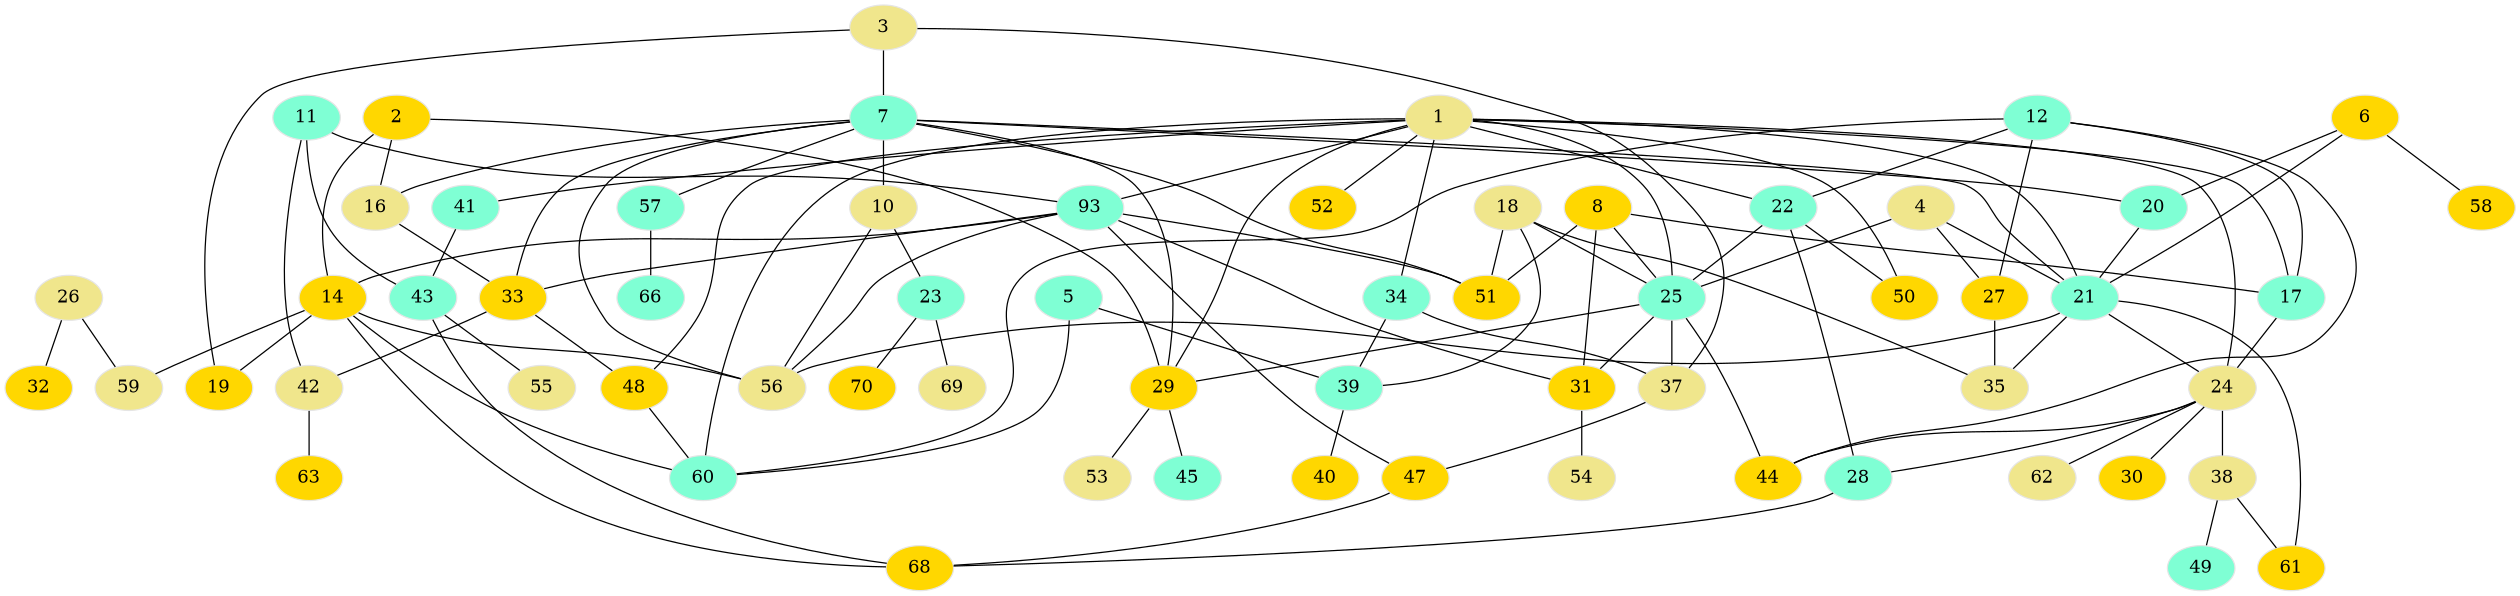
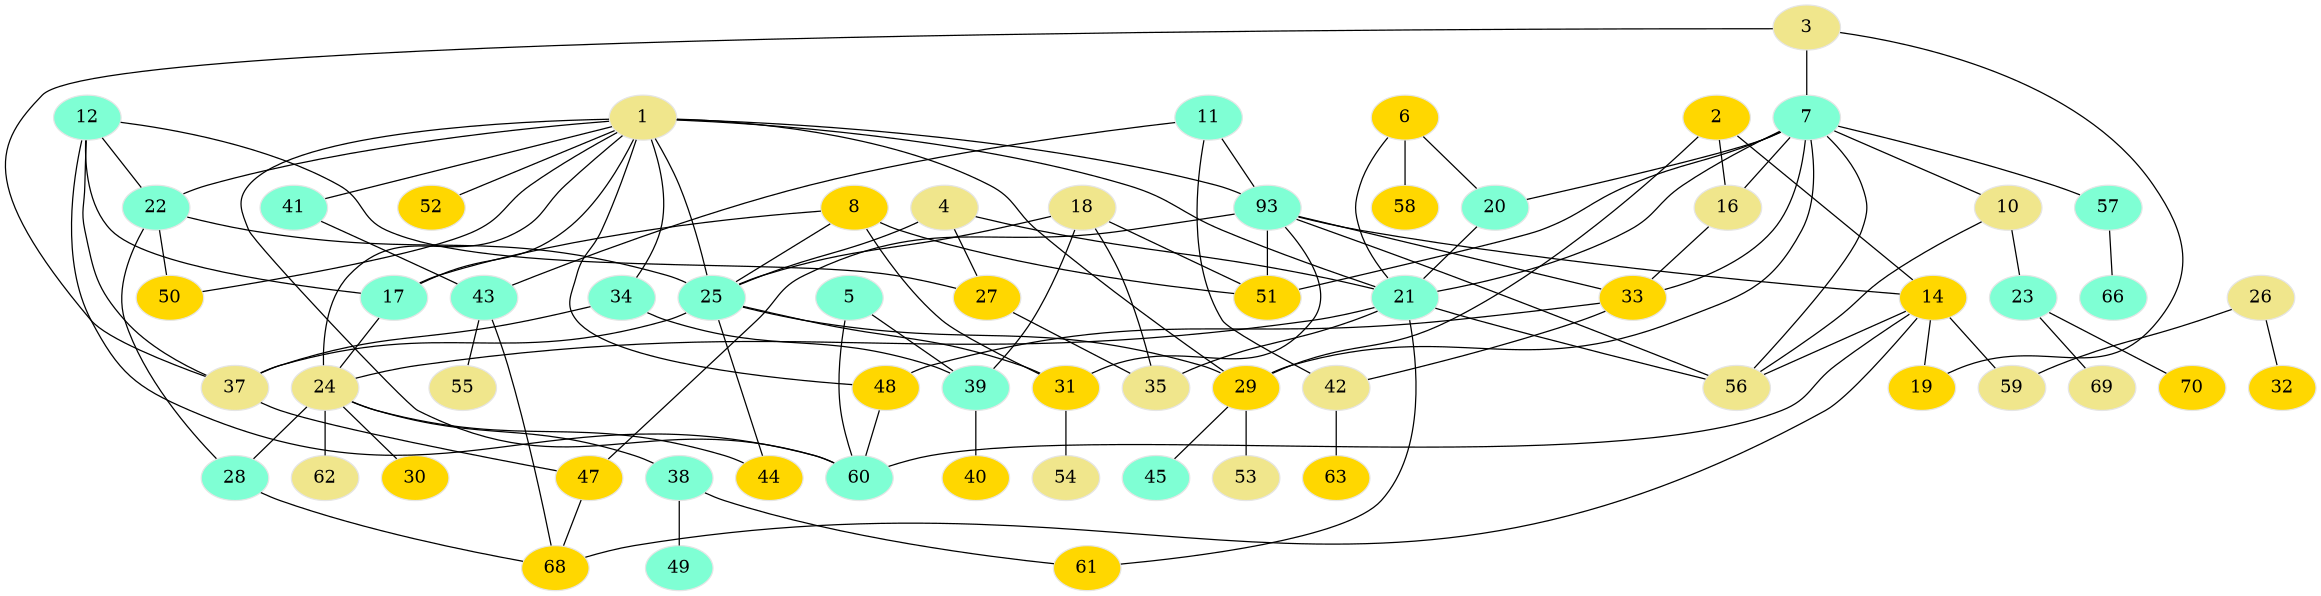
(2290, 353) -> (99, 283)
(2222, 478) -> (679, 478)
